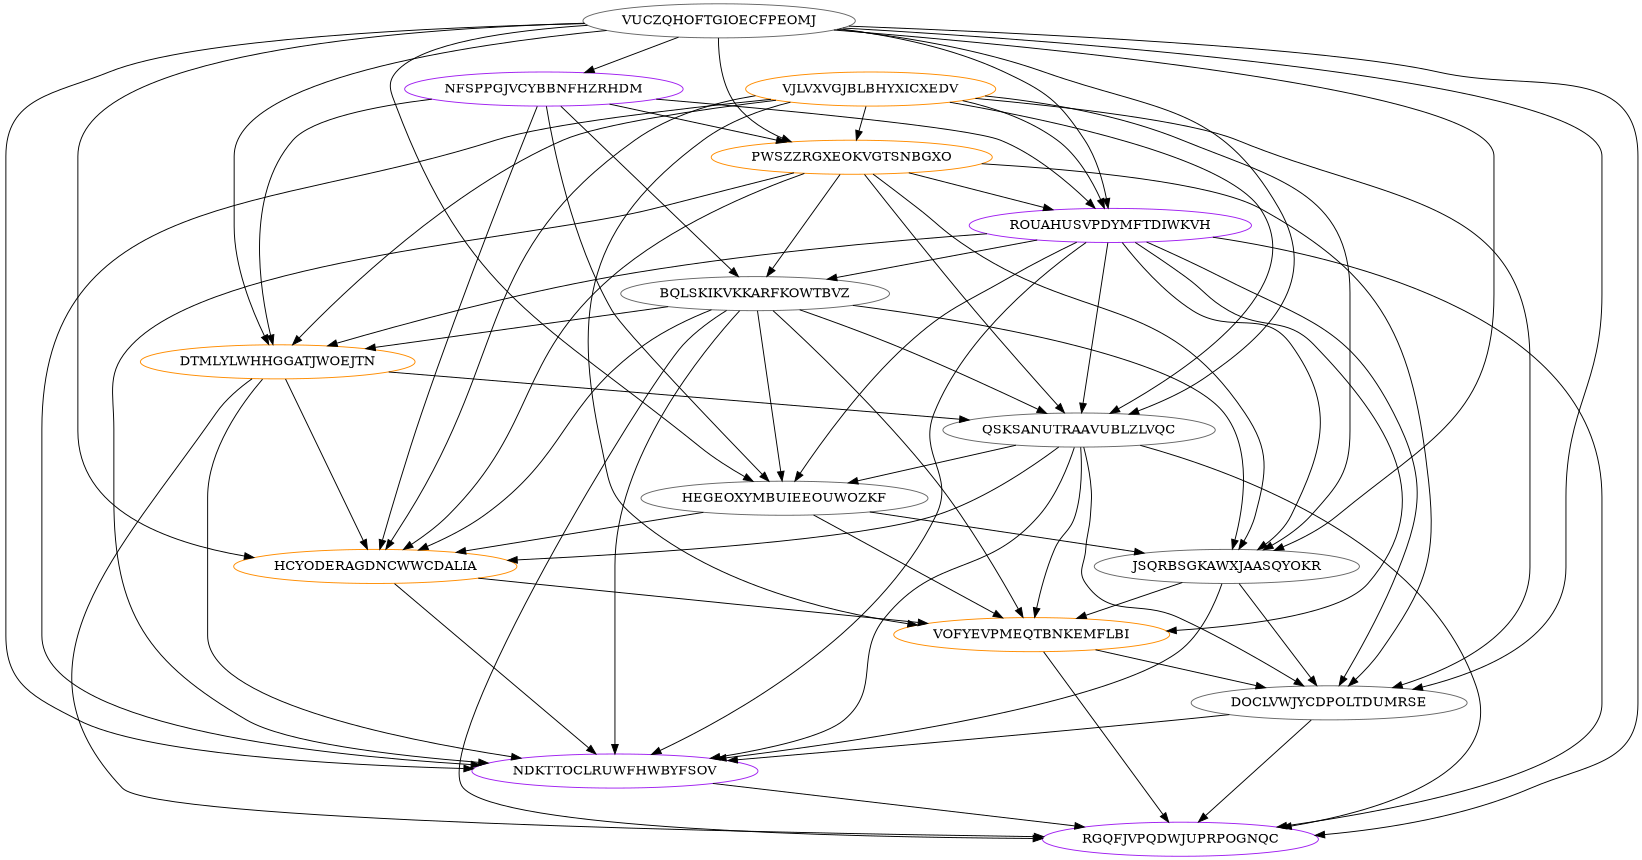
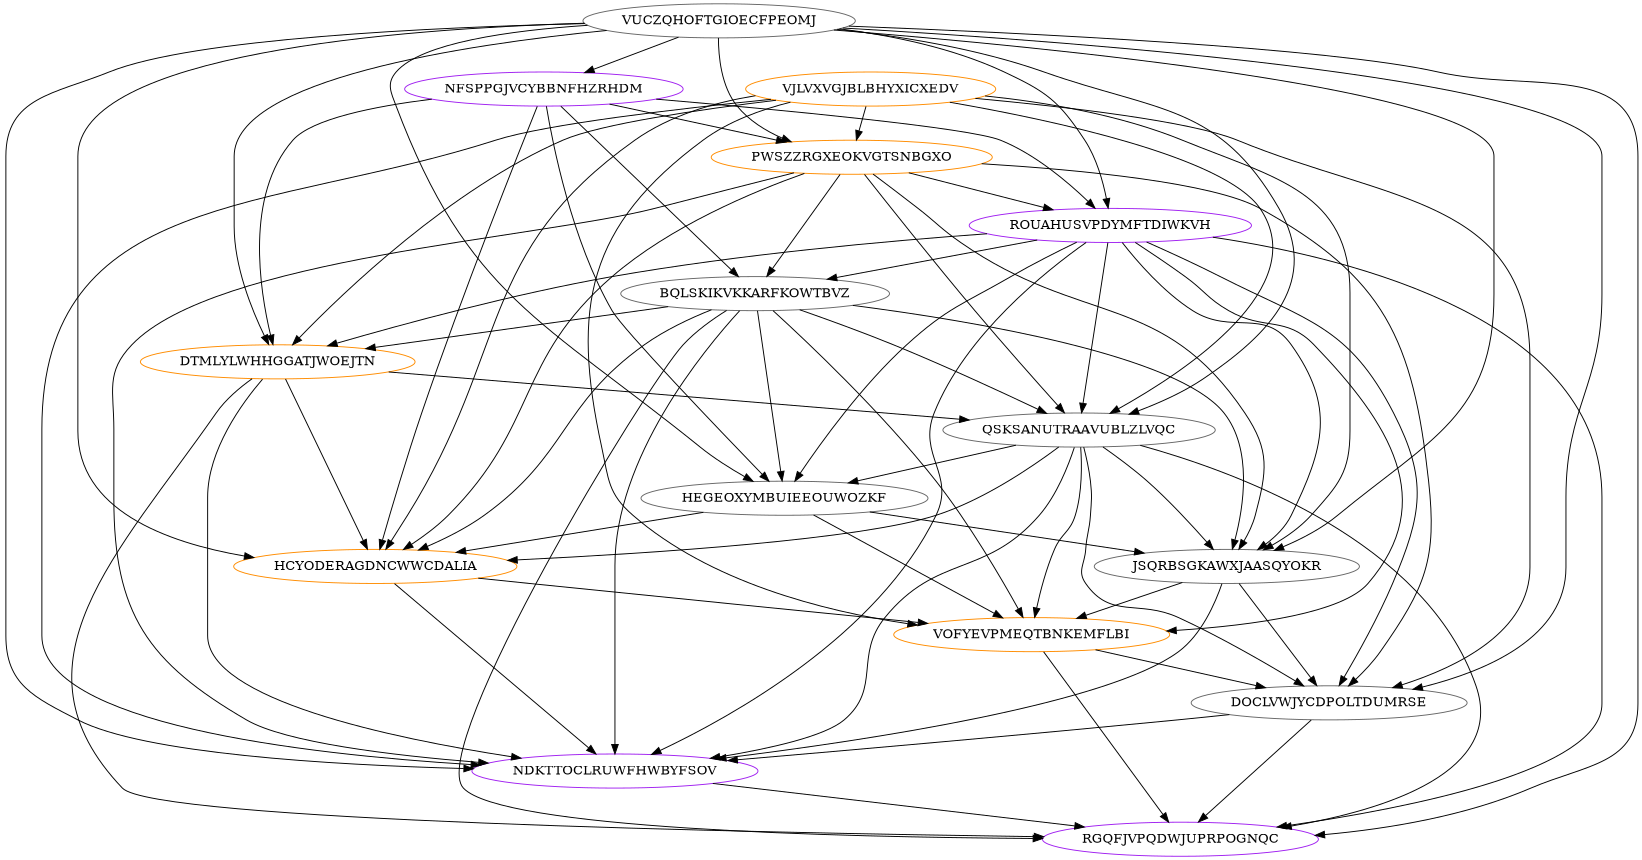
(1045, 132) -> none
none -> (1158, 491)
